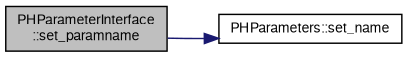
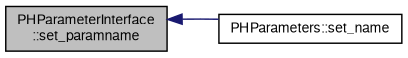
(186, 38) -> (200, 19)
